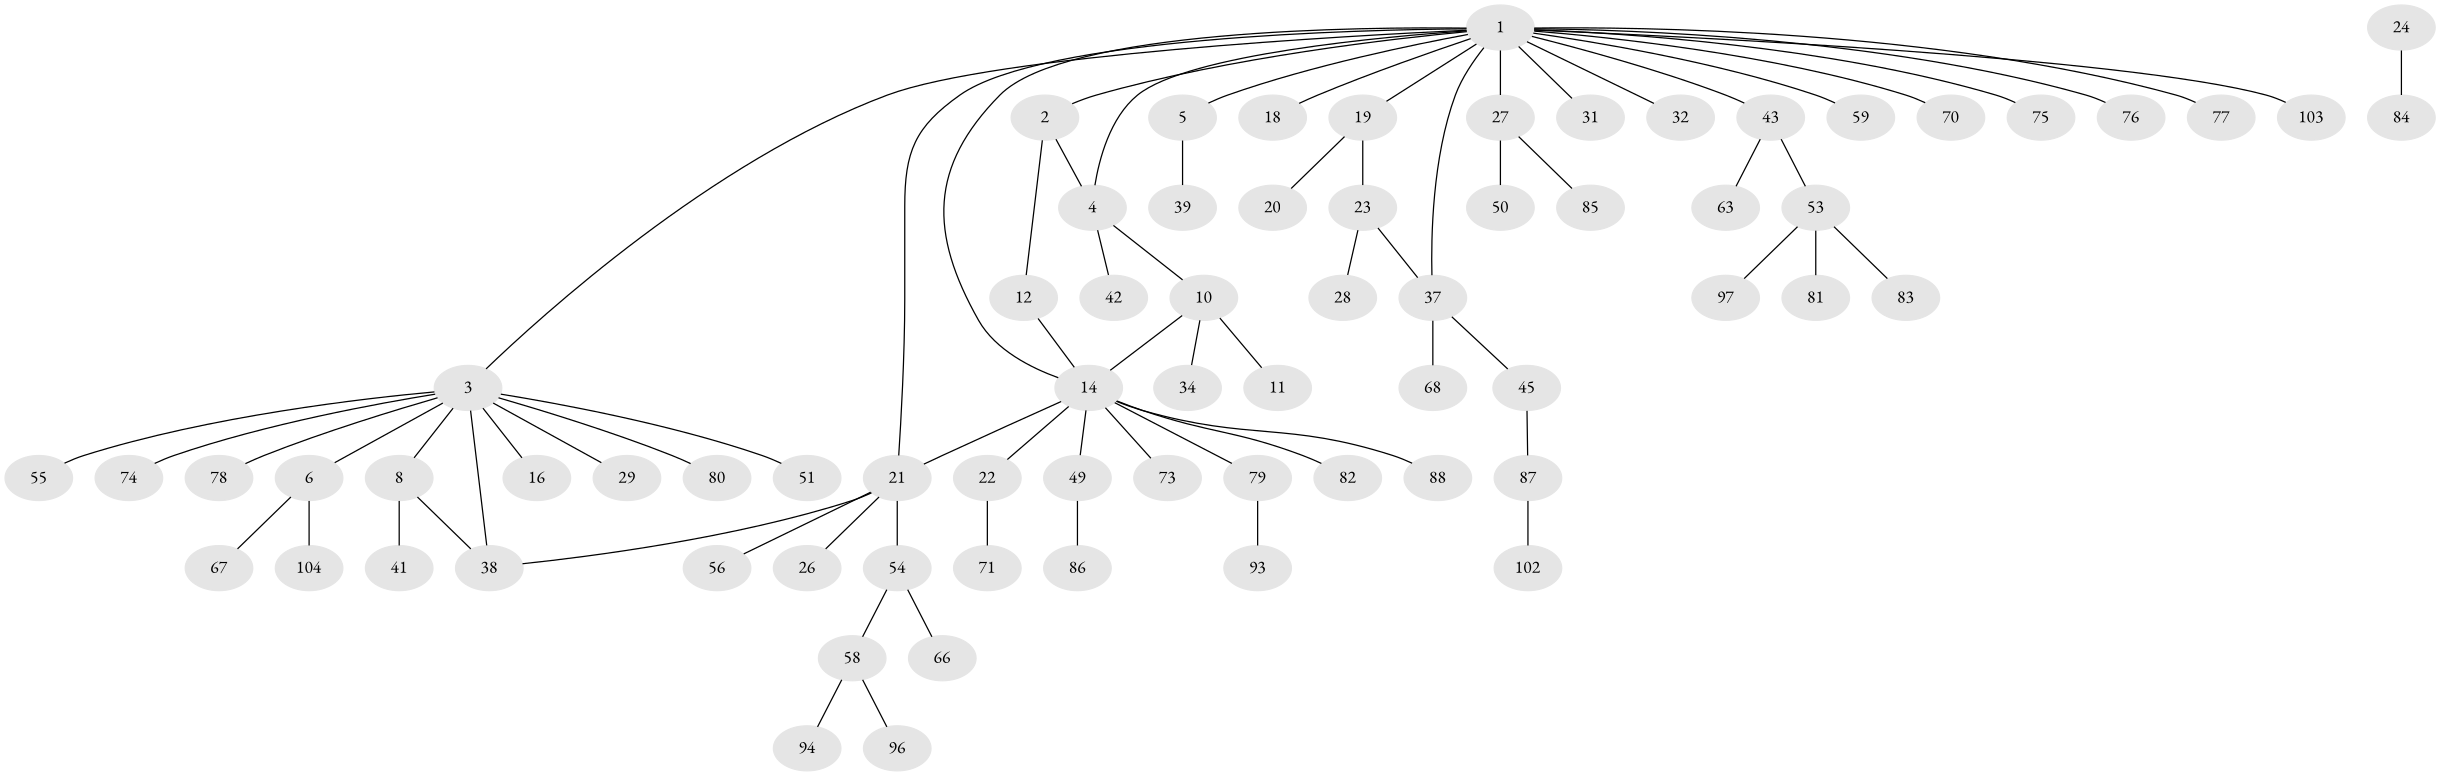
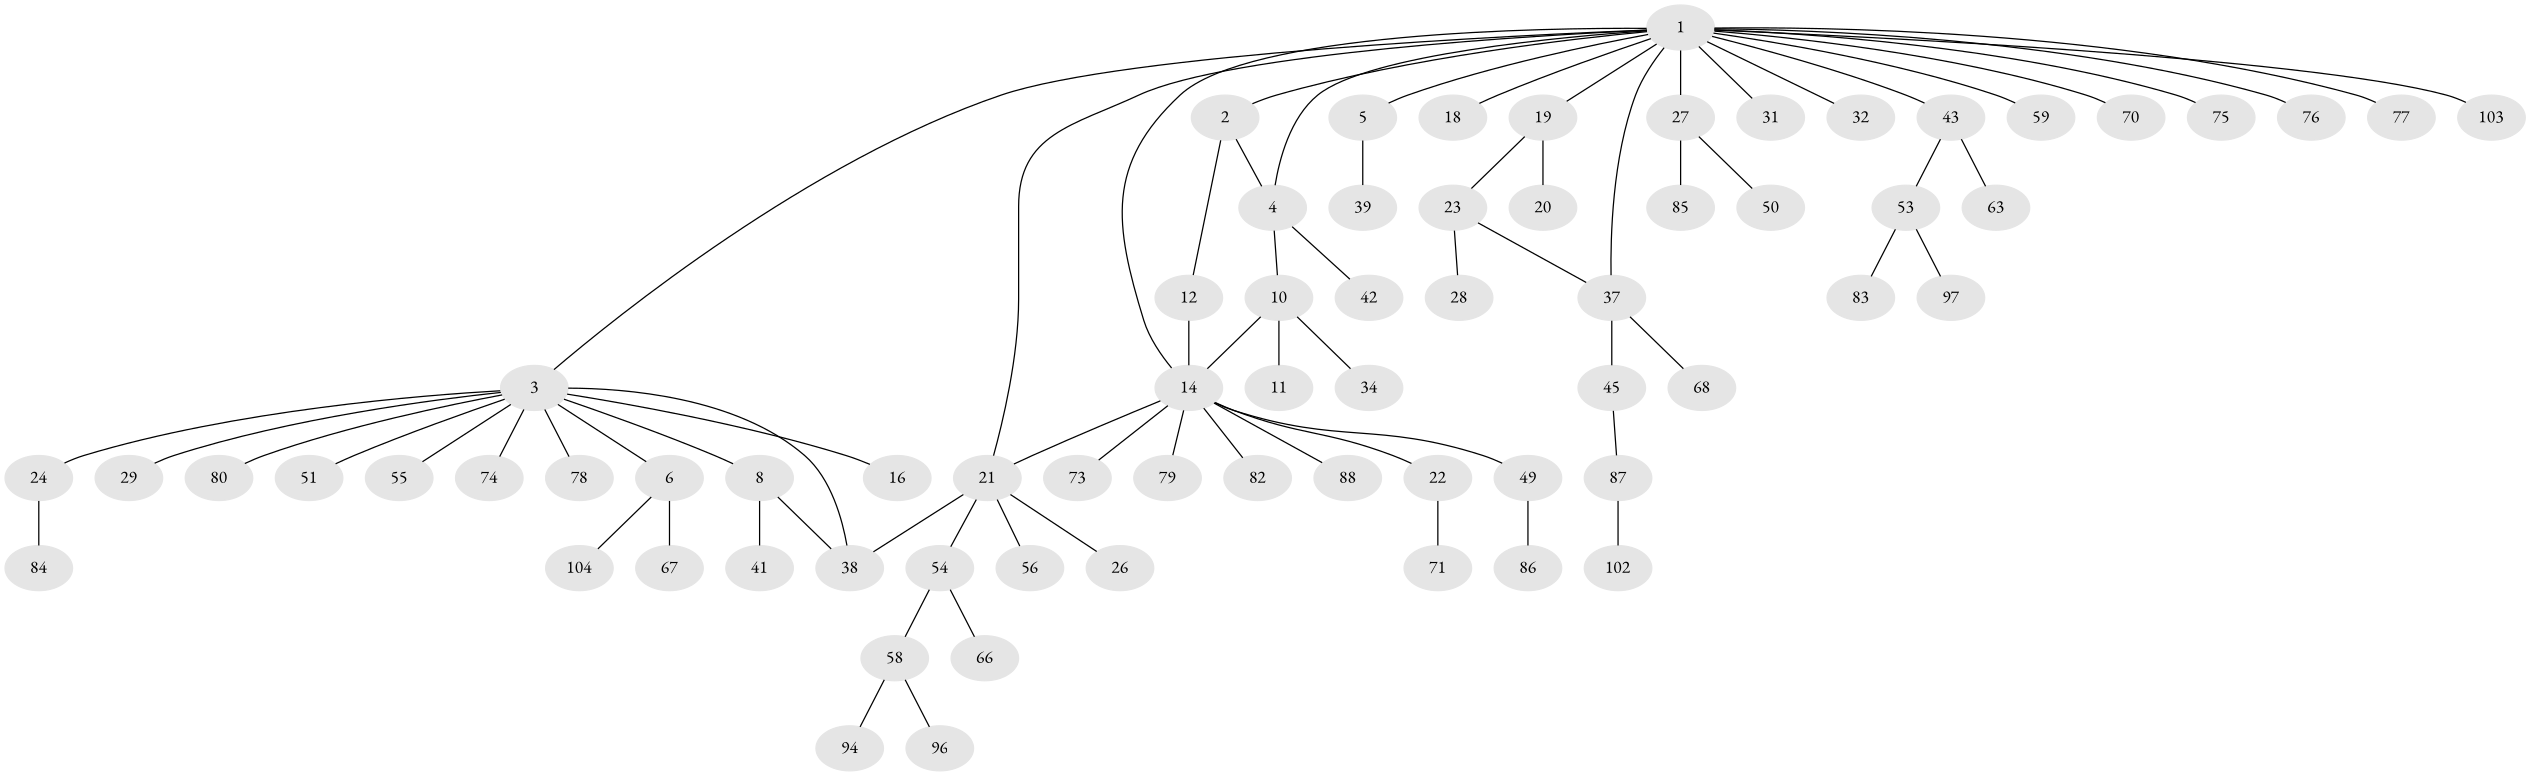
(1816, 298) -> none
none -> (280, 413)
(1258, 568) -> none
